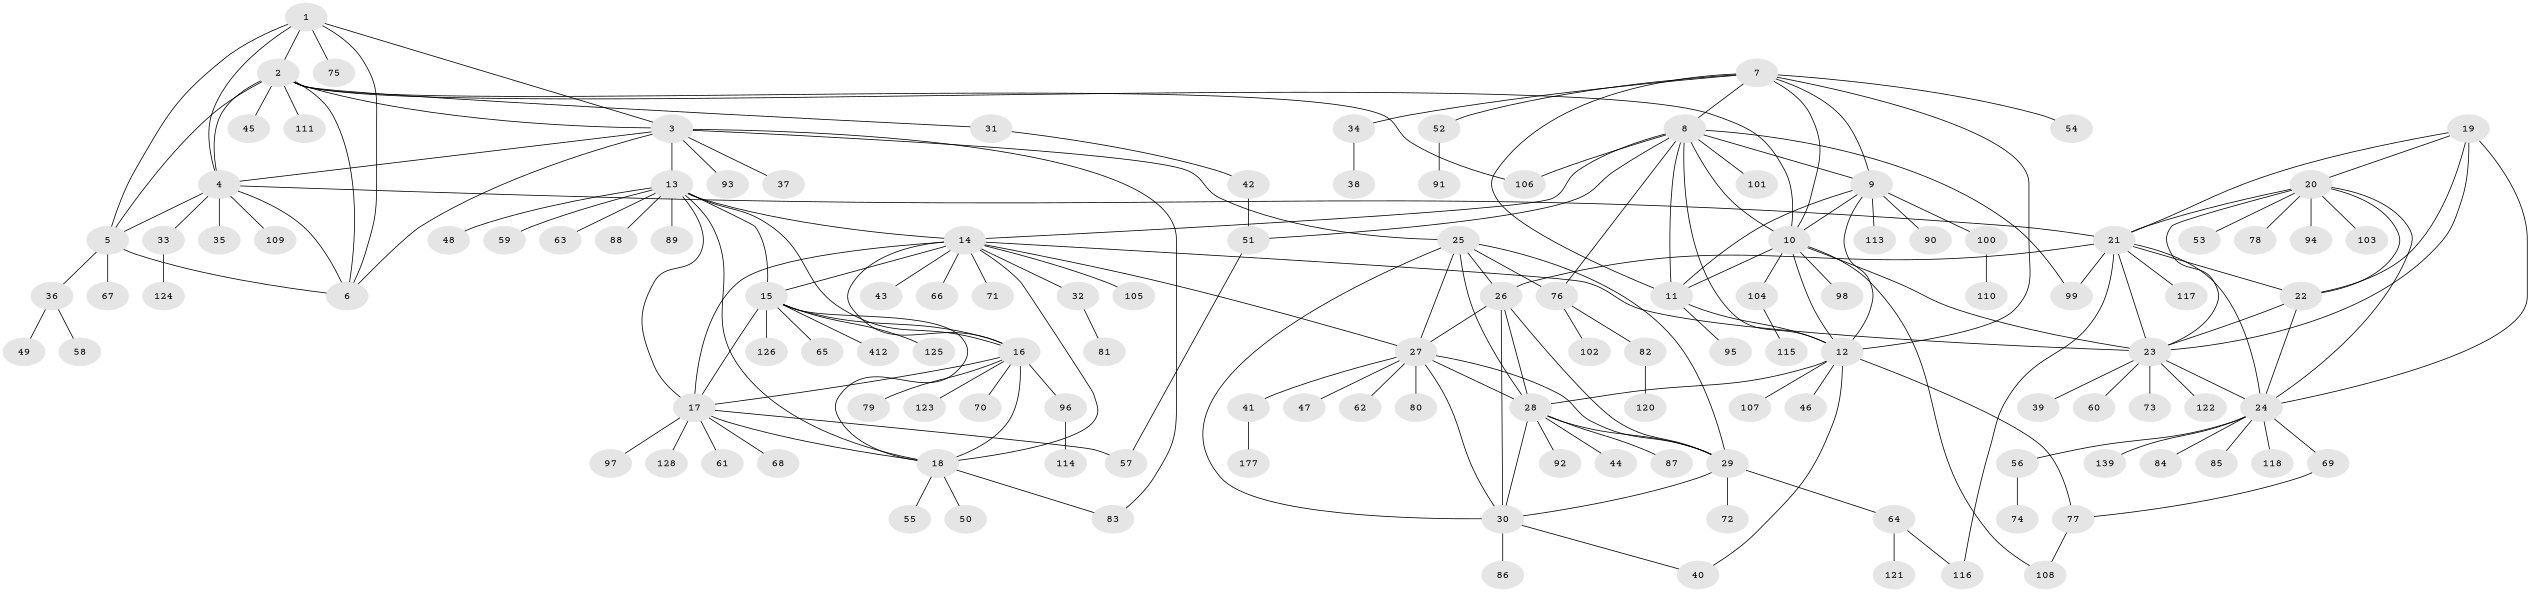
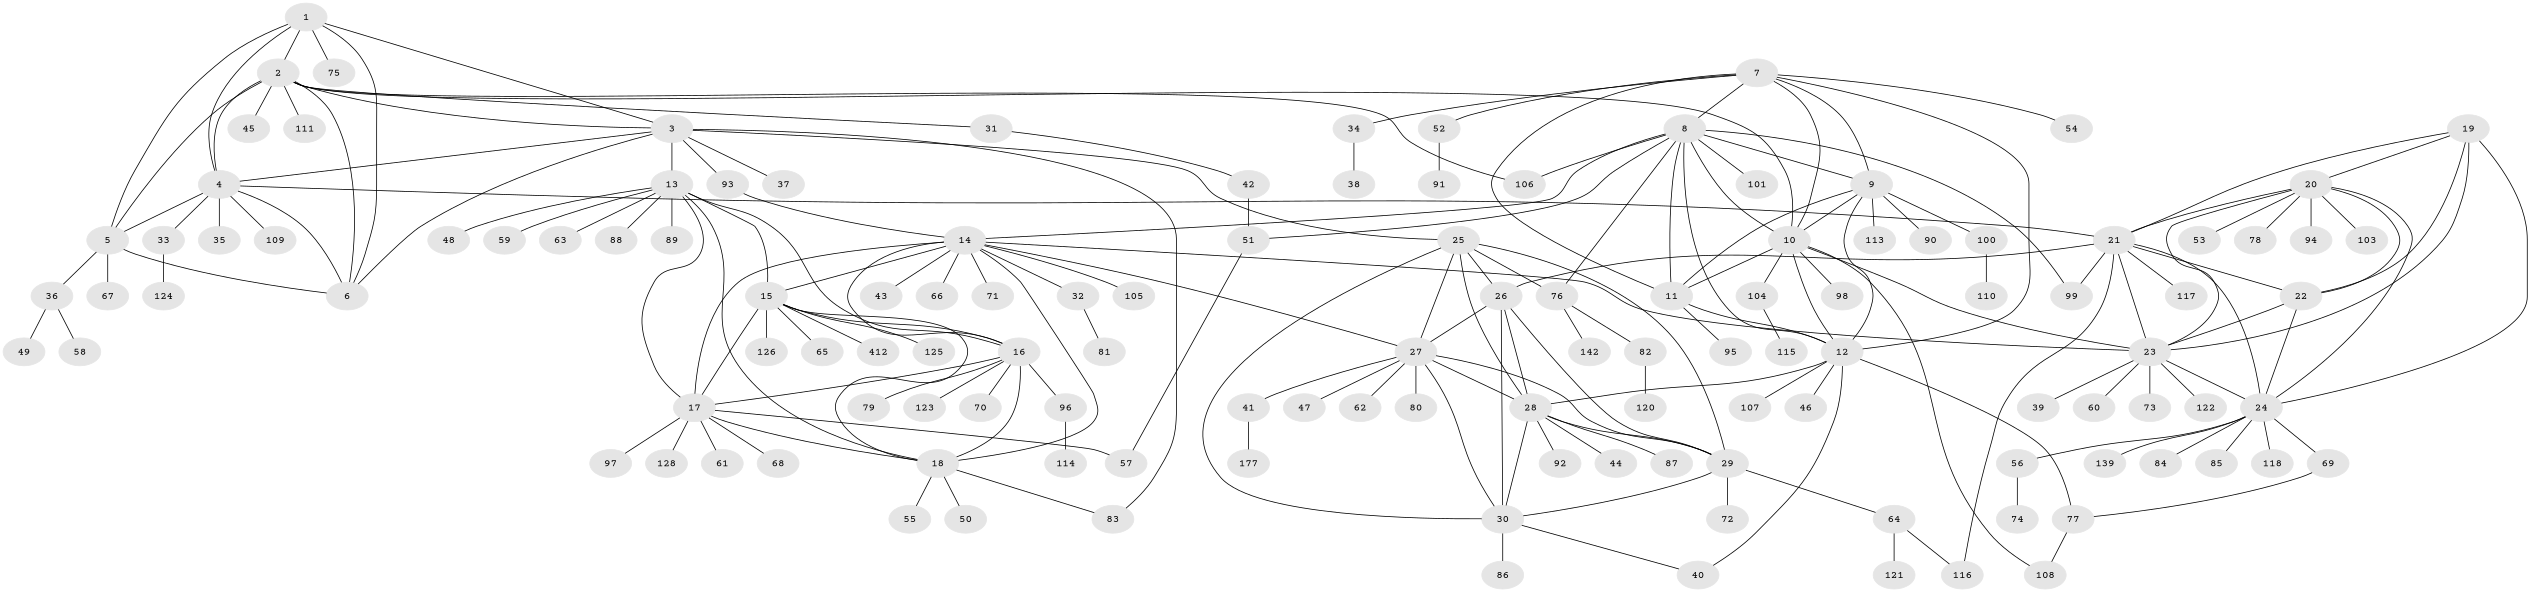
(815, 224) -> (843, 221)
(1590, 352) -> (1590, 352)
